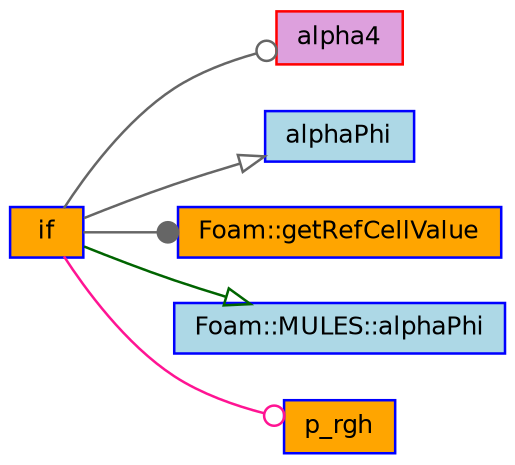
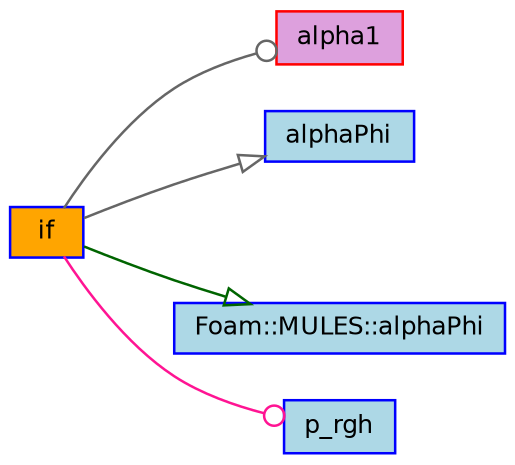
(340, 38) -> (340, 38)
(340, 232) -> none
(340, 427) -> (340, 427)
